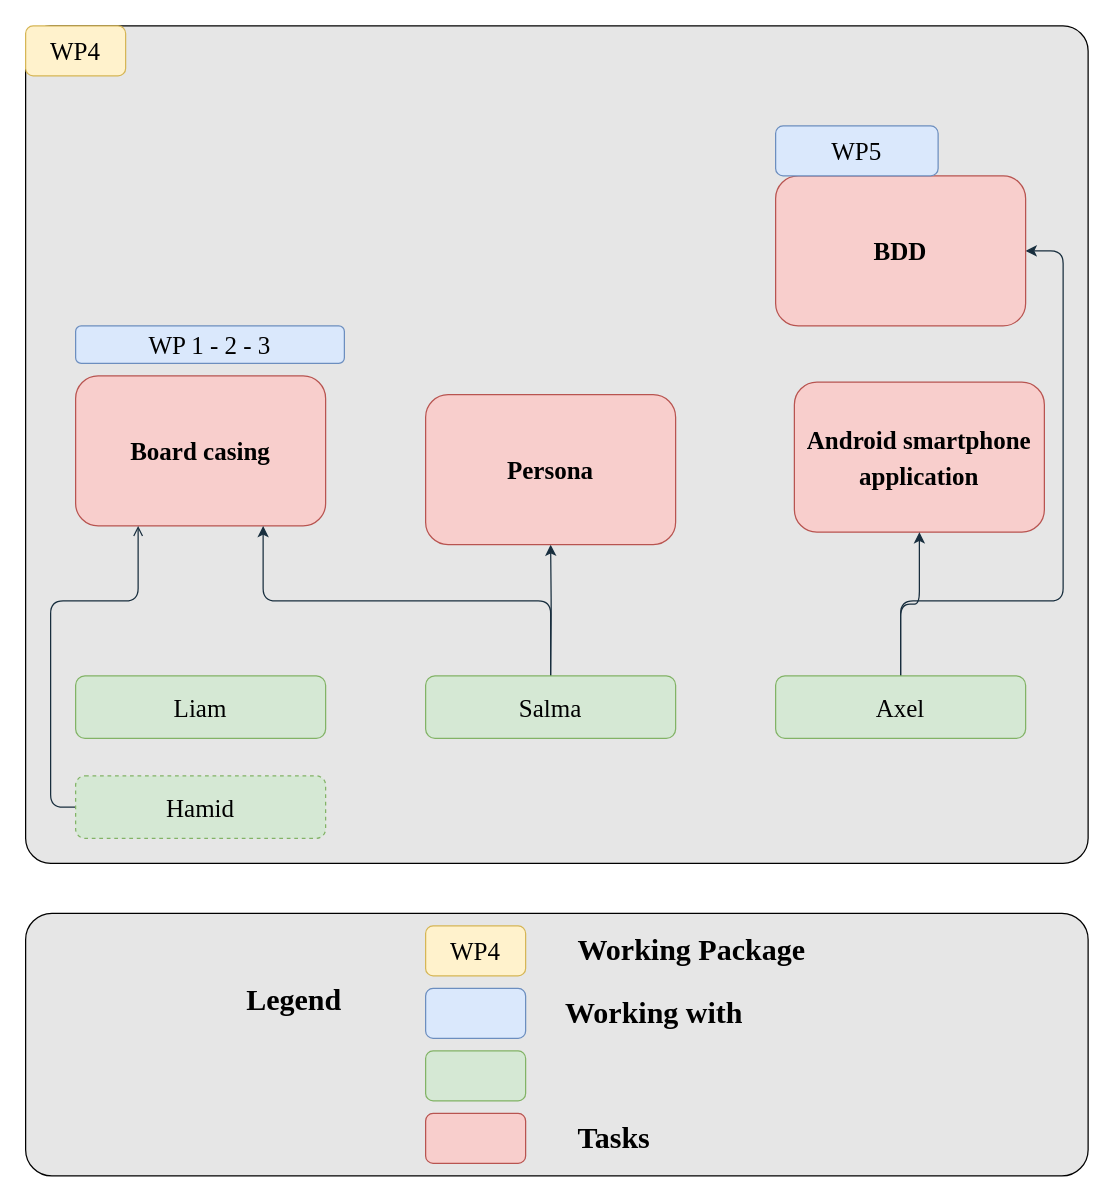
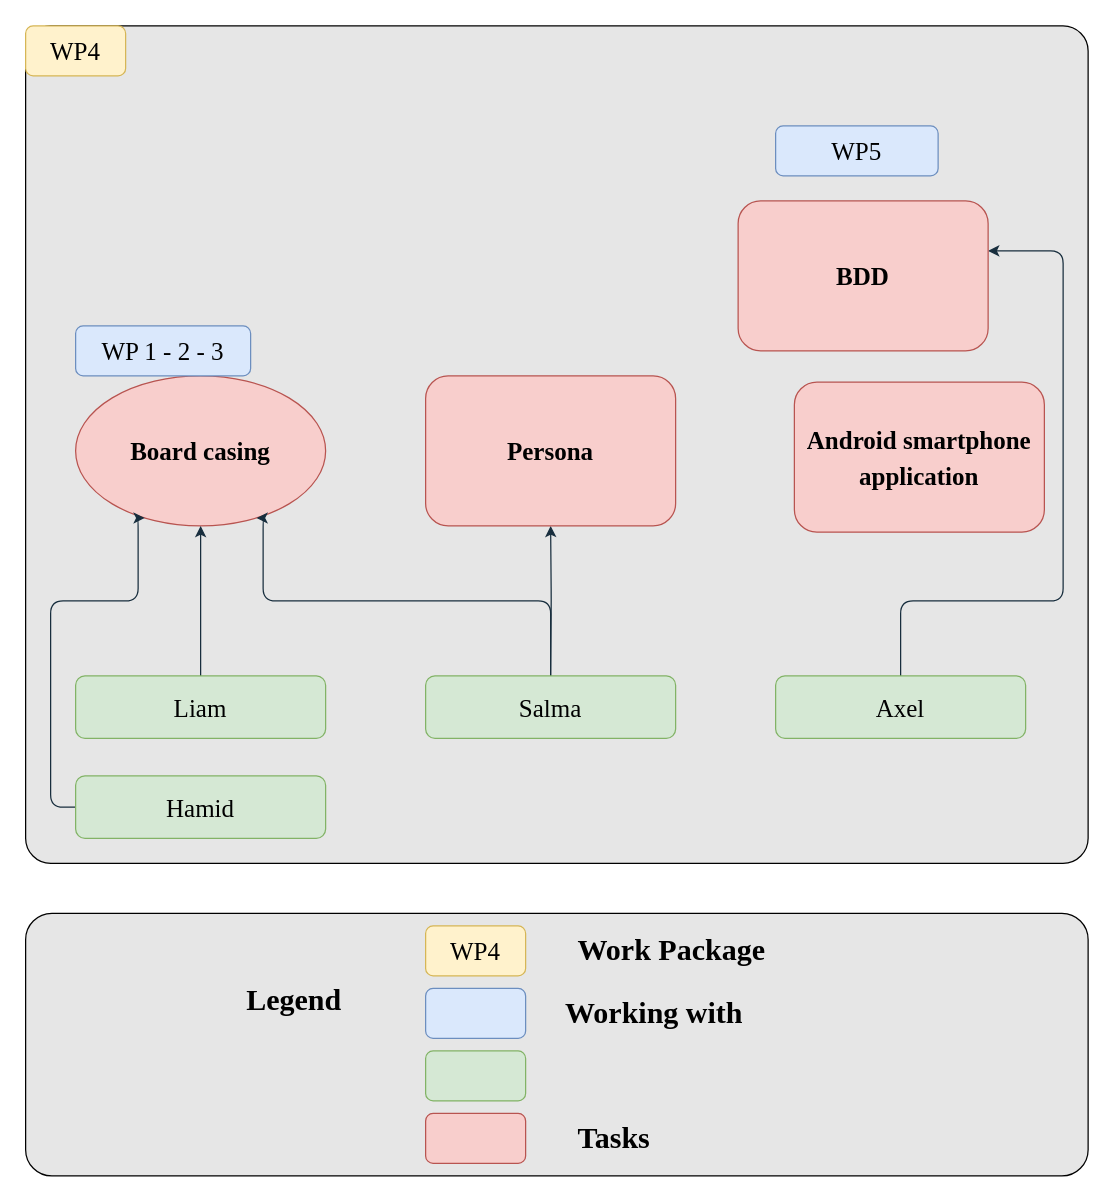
(901, 251) -> (863, 276)
(210, 344) -> (163, 351)
(201, 451) -> (201, 451)
(551, 469) -> (551, 451)
(138, 531) -> (138, 526)
(919, 576) -> none
none -> (201, 605)
(201, 807) -> (201, 807)
(637, 951) -> (627, 951)
